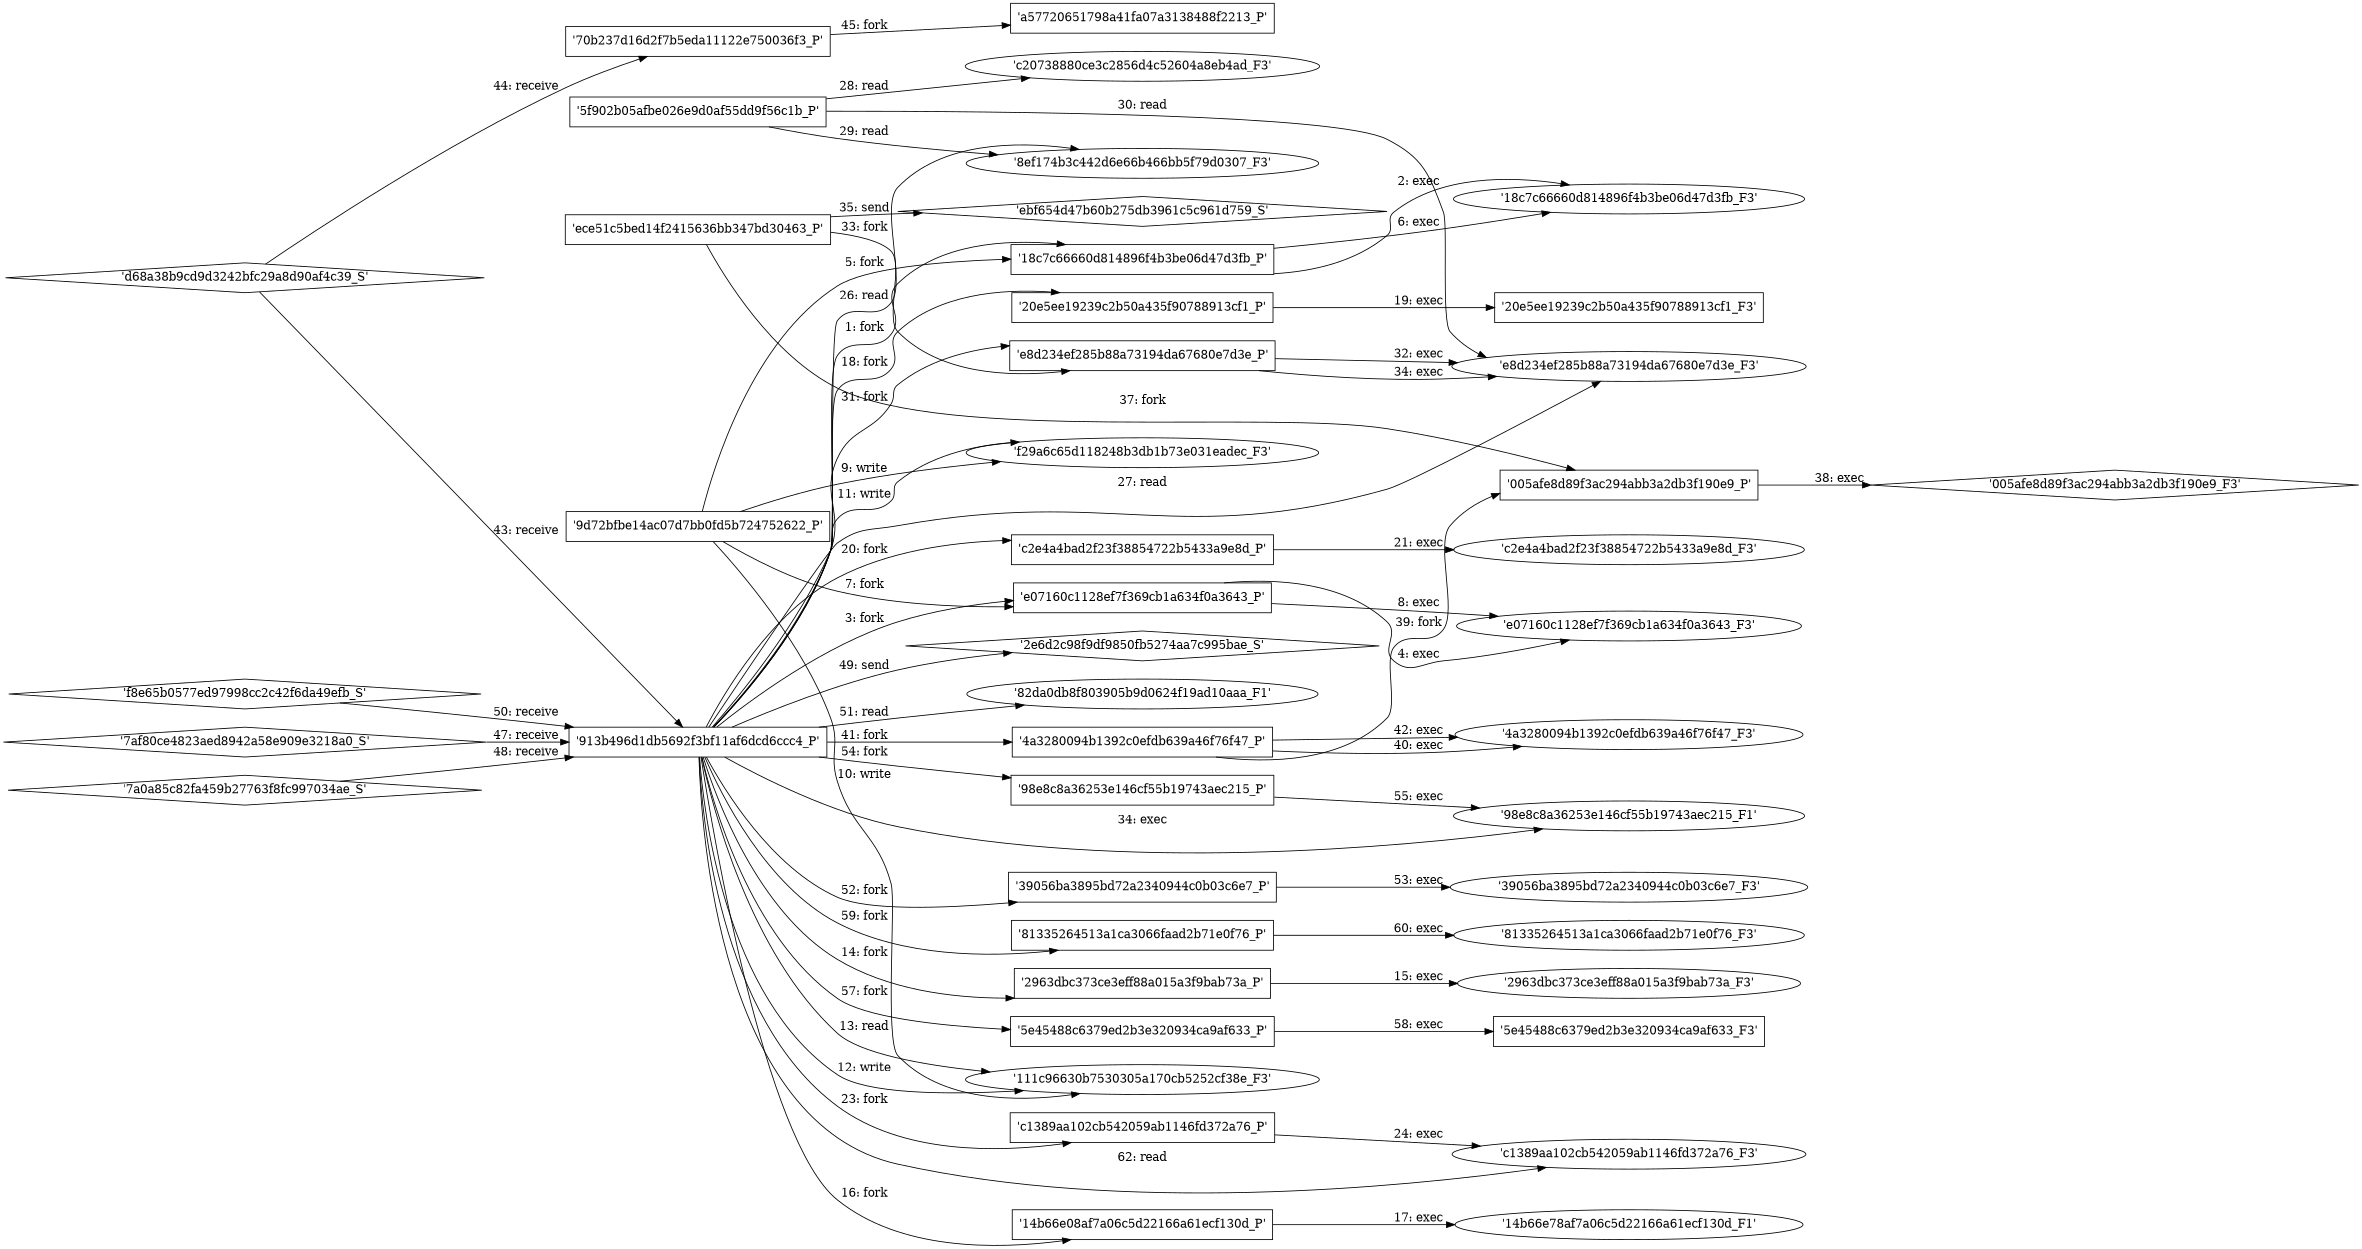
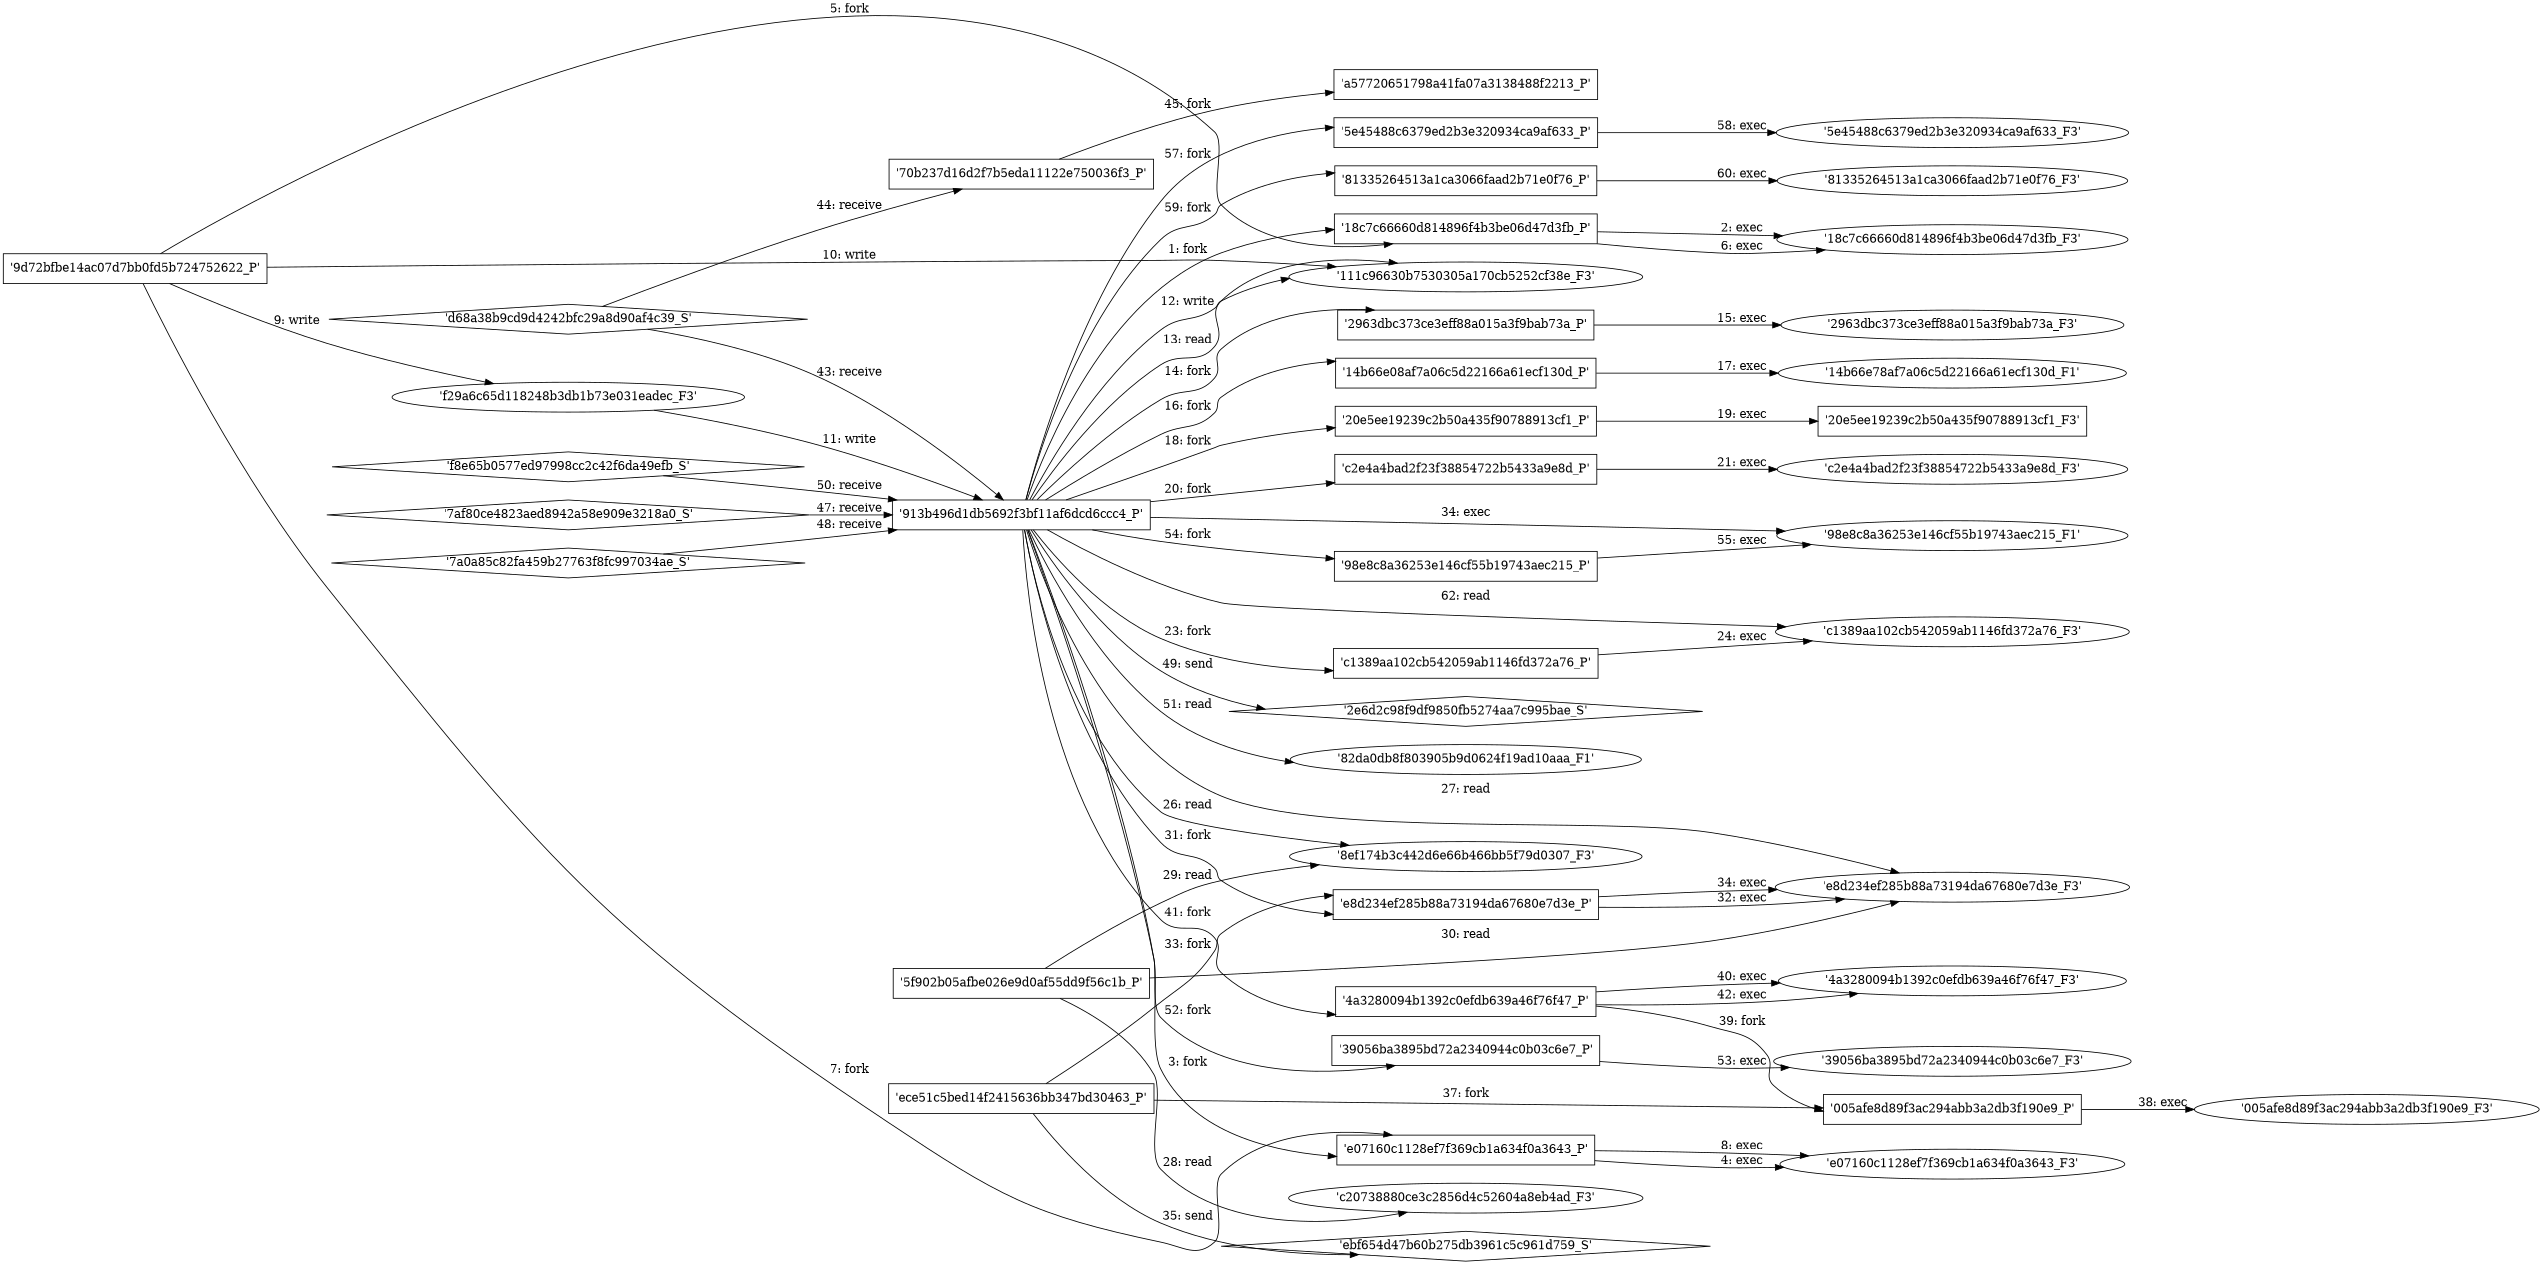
(245, 278) -> (568, 319)
(2115, 485) -> (2367, 1109)
(846, 513) -> (817, 445)
(1629, 1032) -> (1952, 133)
